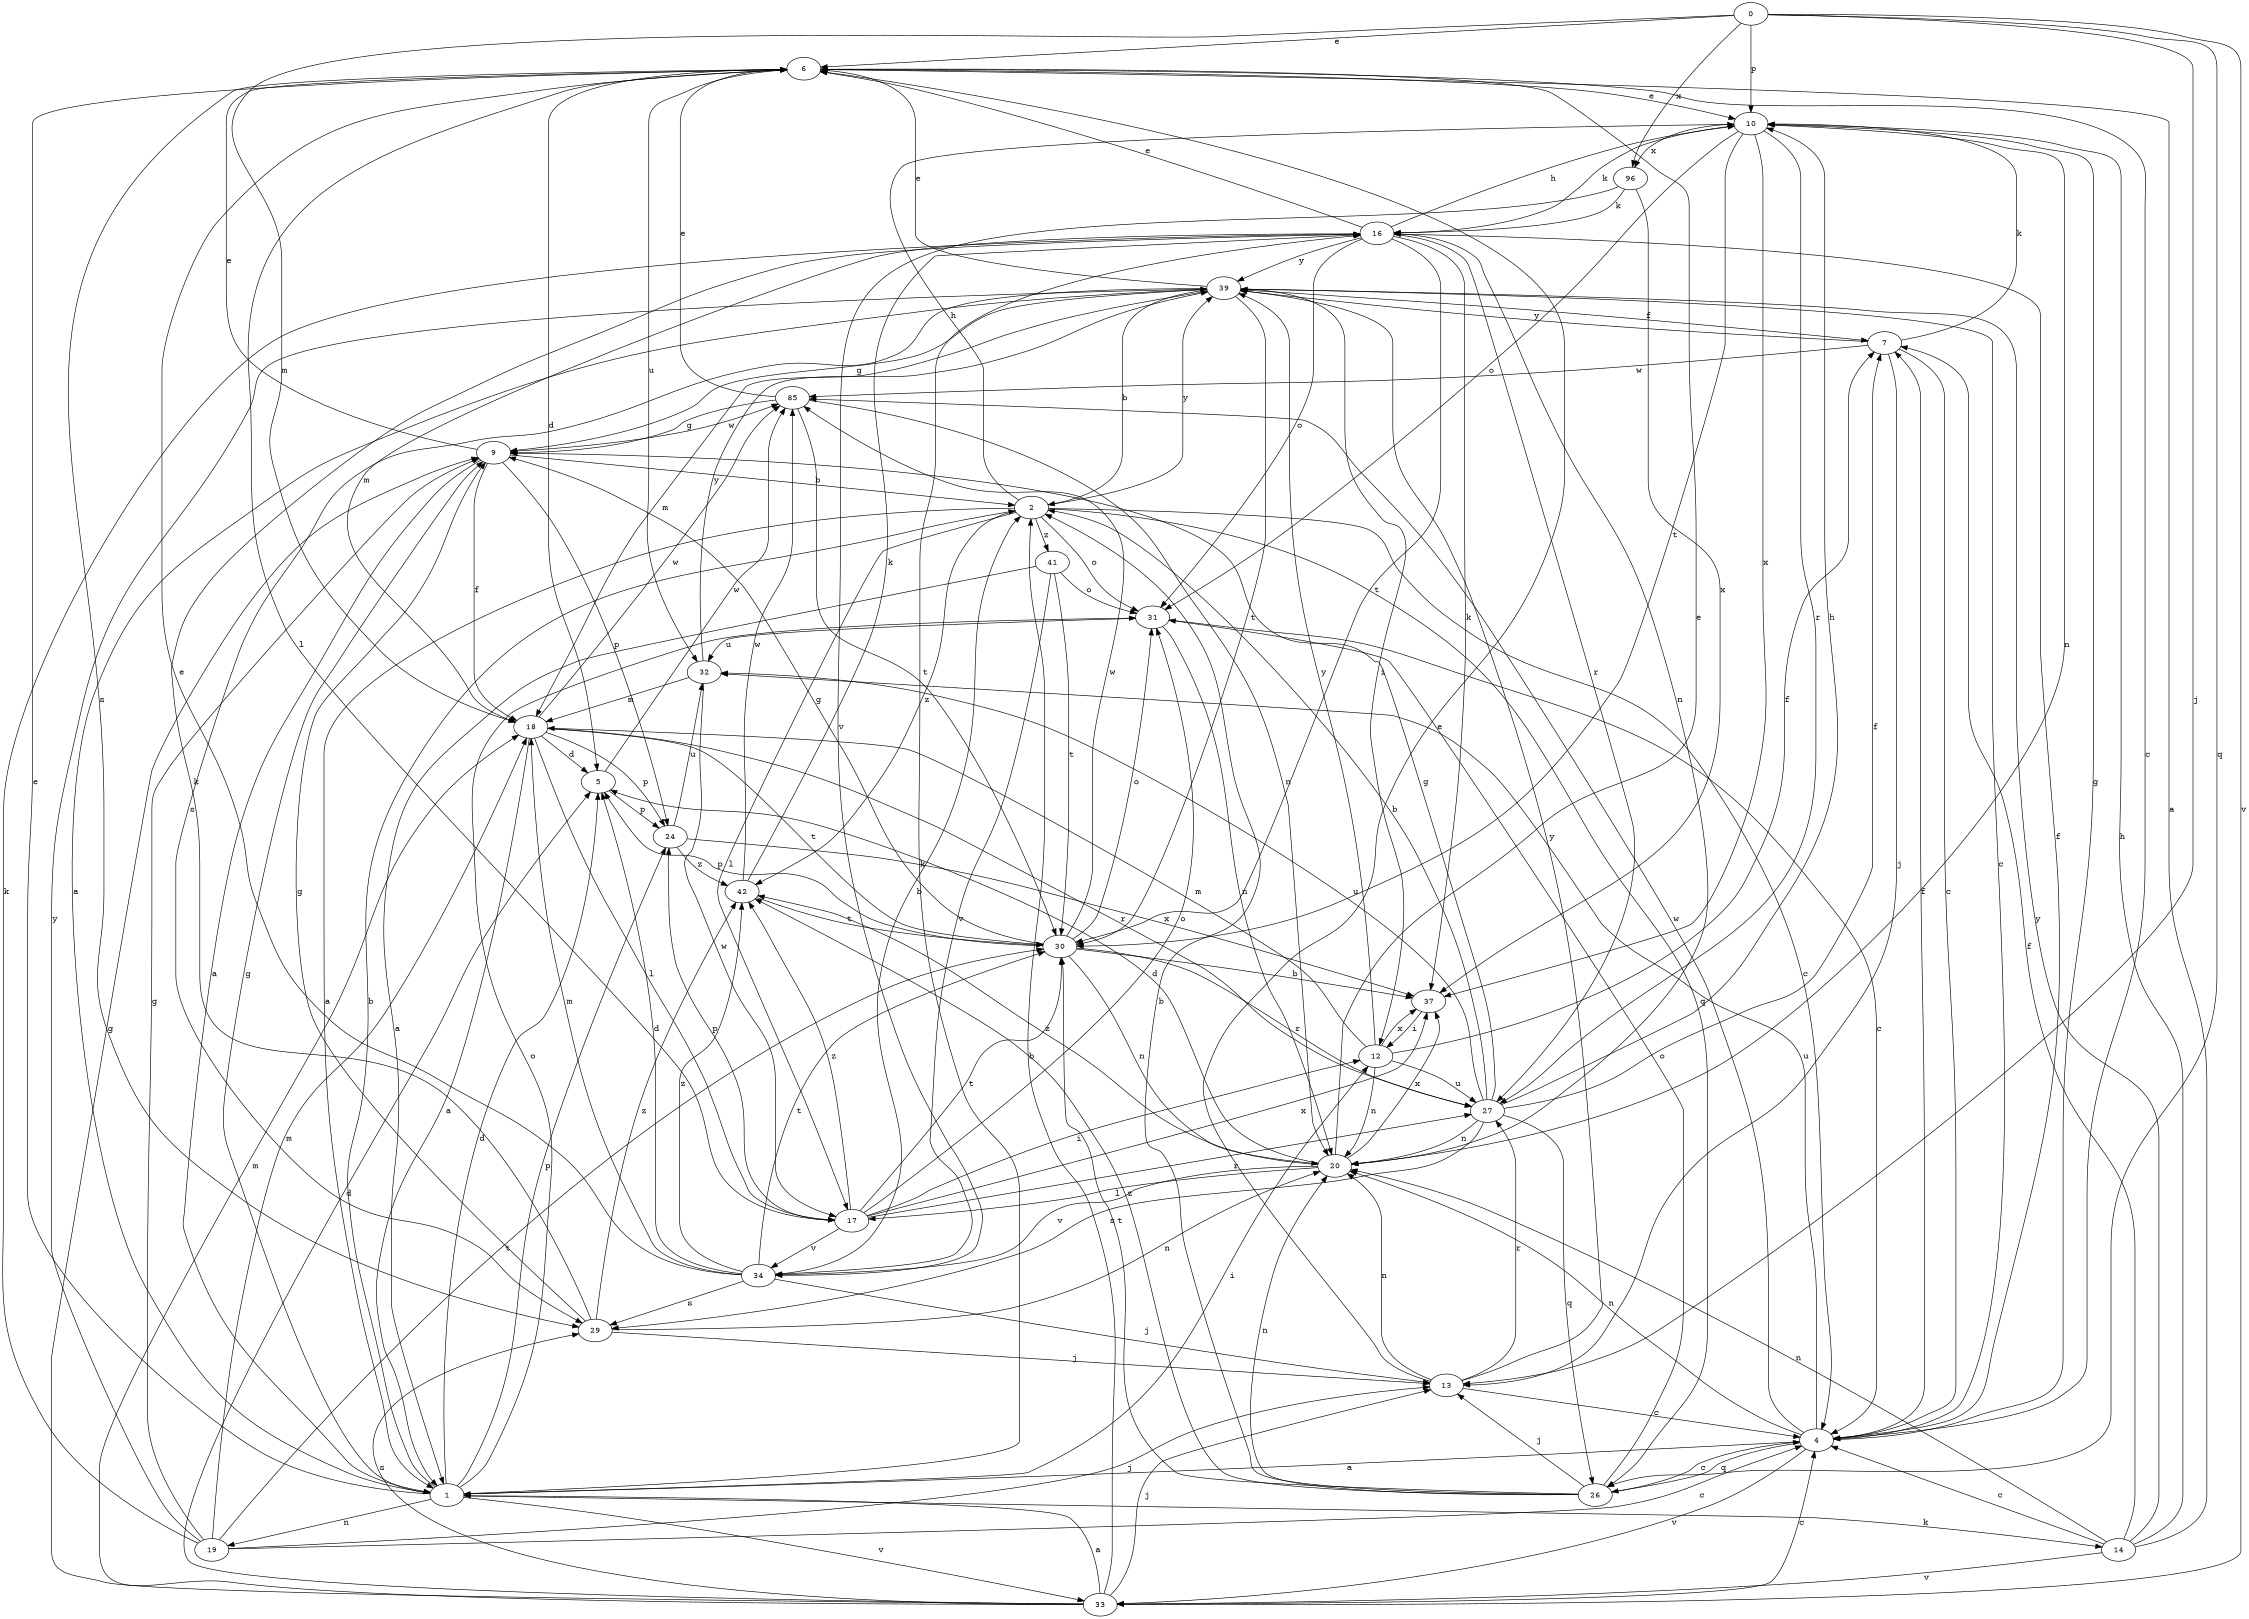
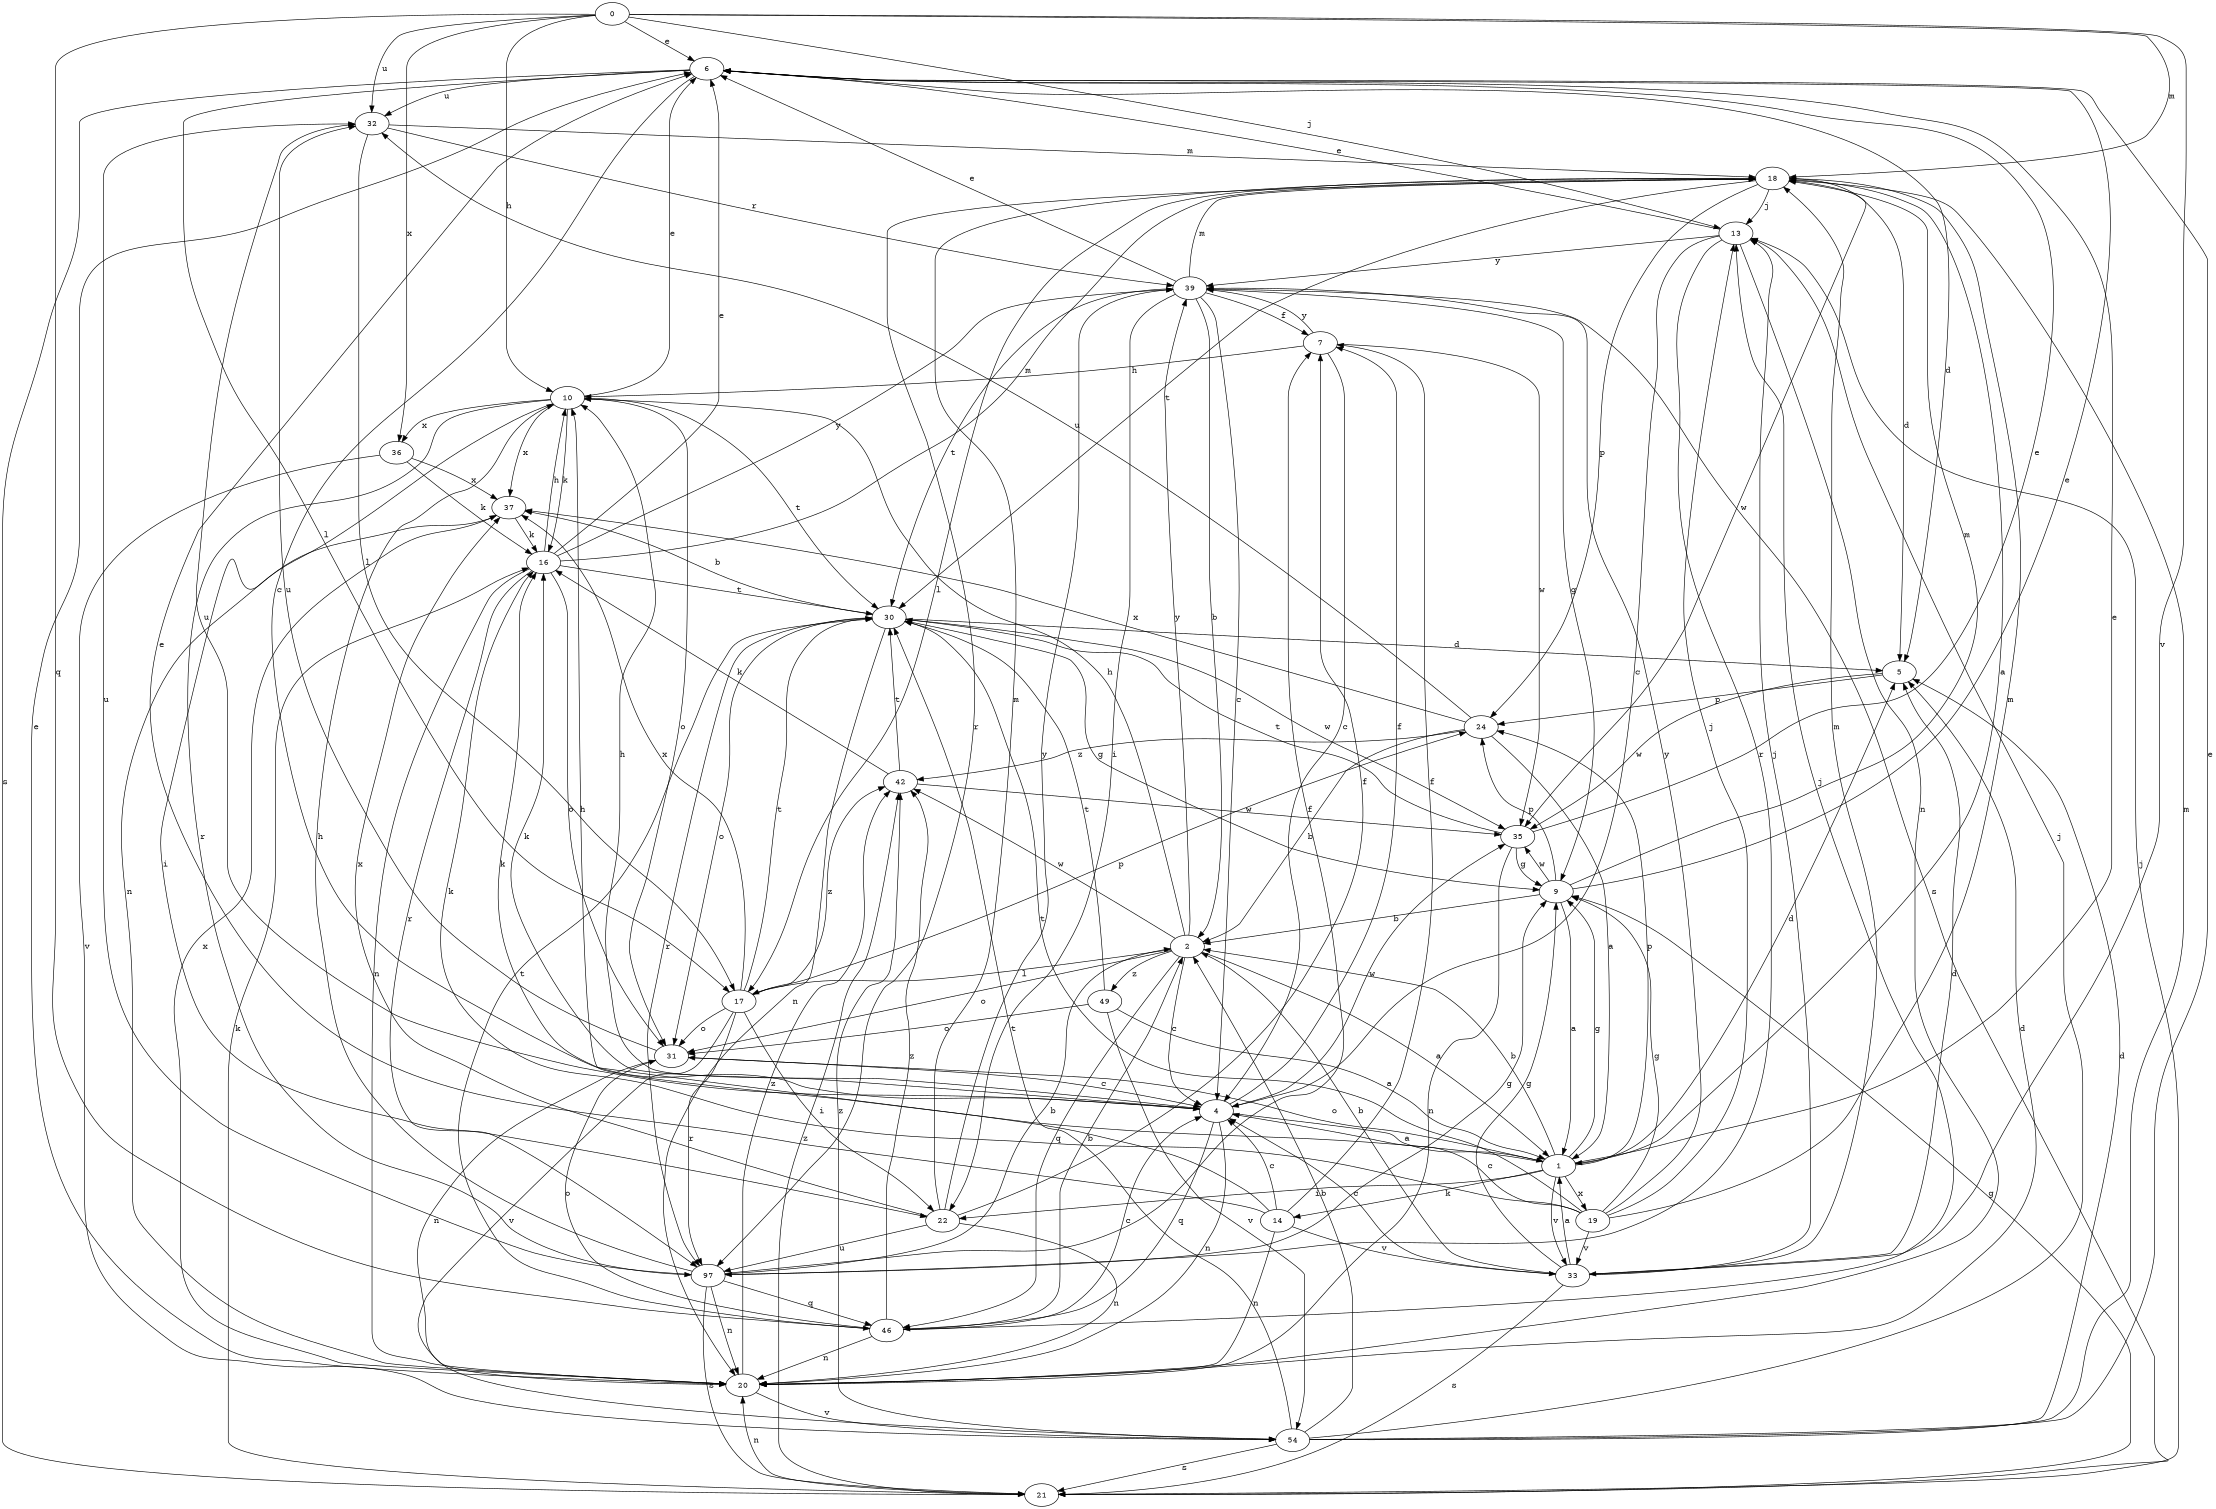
none -> (458, 24)
(1754, 69) -> (509, 206)
(1276, 76) -> (670, 273)
(1631, 178) -> (397, 453)
(2019, 233) -> (1135, 370)
(793, 398) -> (1518, 837)
(717, 480) -> (754, 206)
(207, 543) -> (1607, 931)
(1052, 562) -> (1105, 1001)
(1465, 569) -> (524, 532)
(2016, 583) -> none
(477, 590) -> (1967, 535)
(927, 700) -> (1061, 864)
(2096, 782) -> (623, 754)
(2172, 809) -> (162, 645)
none -> (1319, 810)
(2058, 837) -> (527, 837)
(720, 864) -> (1457, 645)
(724, 946) -> (368, 562)
(1878, 967) -> (1762, 206)
(1376, 1056) -> (943, 1221)
(1487, 1111) -> (708, 1276)
(1107, 1190) -> none
(758, 1276) -> (1293, 1440)
(595, 1330) -> (1042, 1495)
(1595, 1495) -> (887, 1330)
(346, 1522) -> (1580, 1193)
(1475, 1566) -> (1584, 1245)
